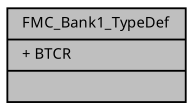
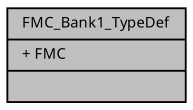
(48, 54) -> (45, 54)
